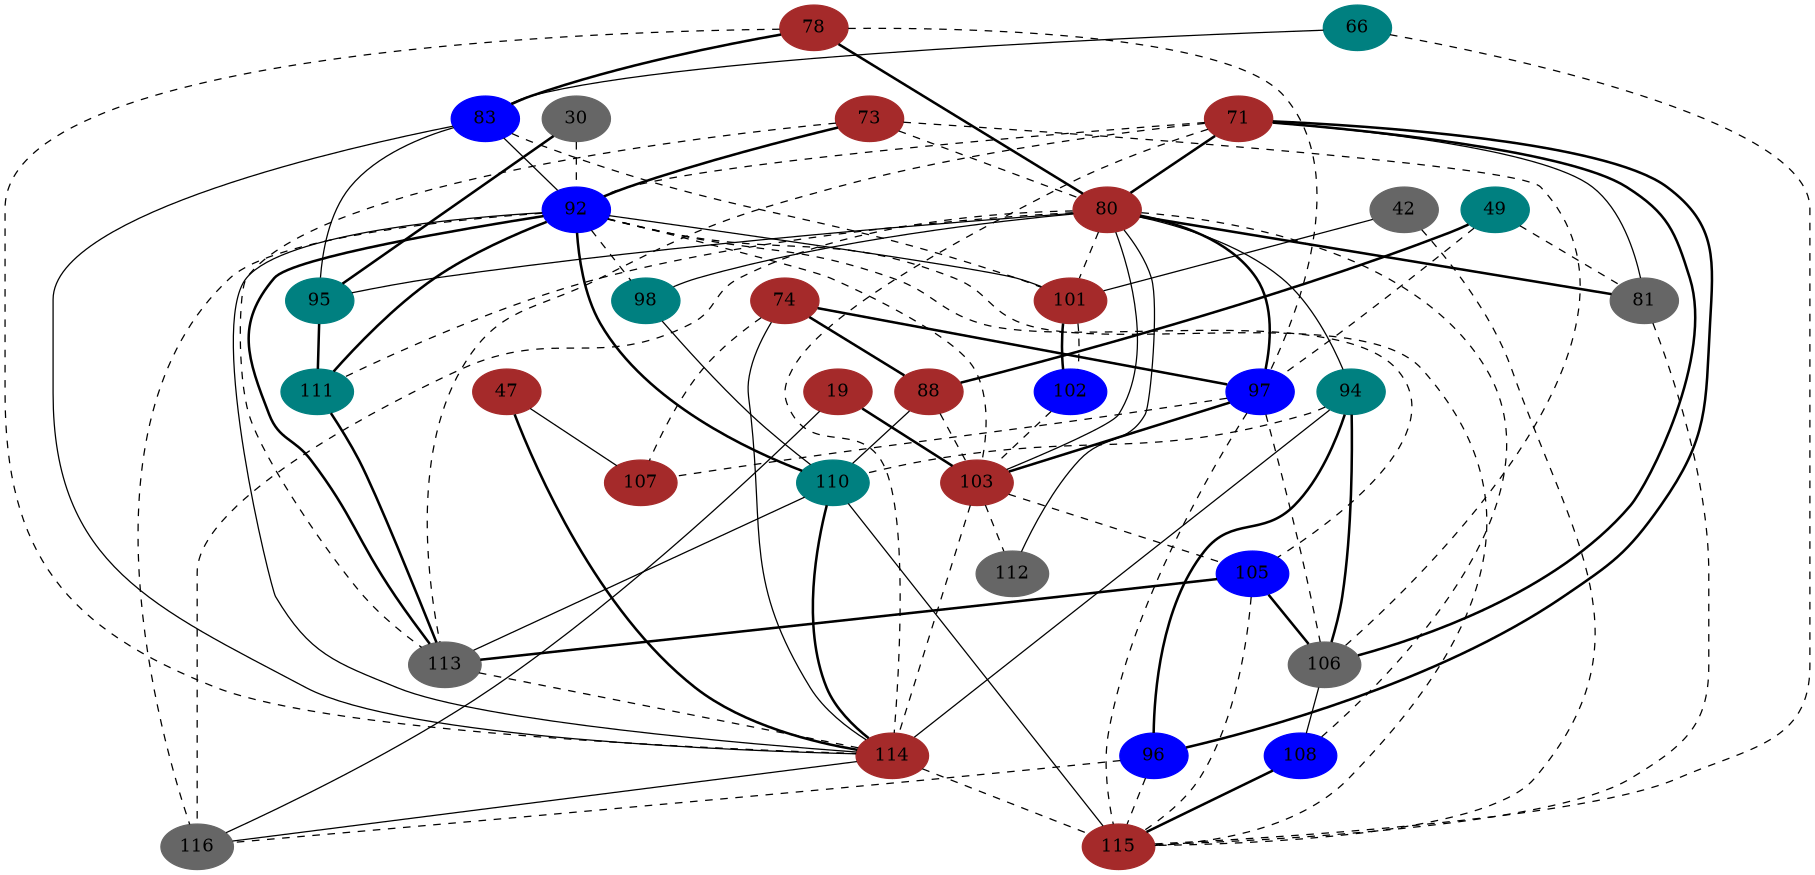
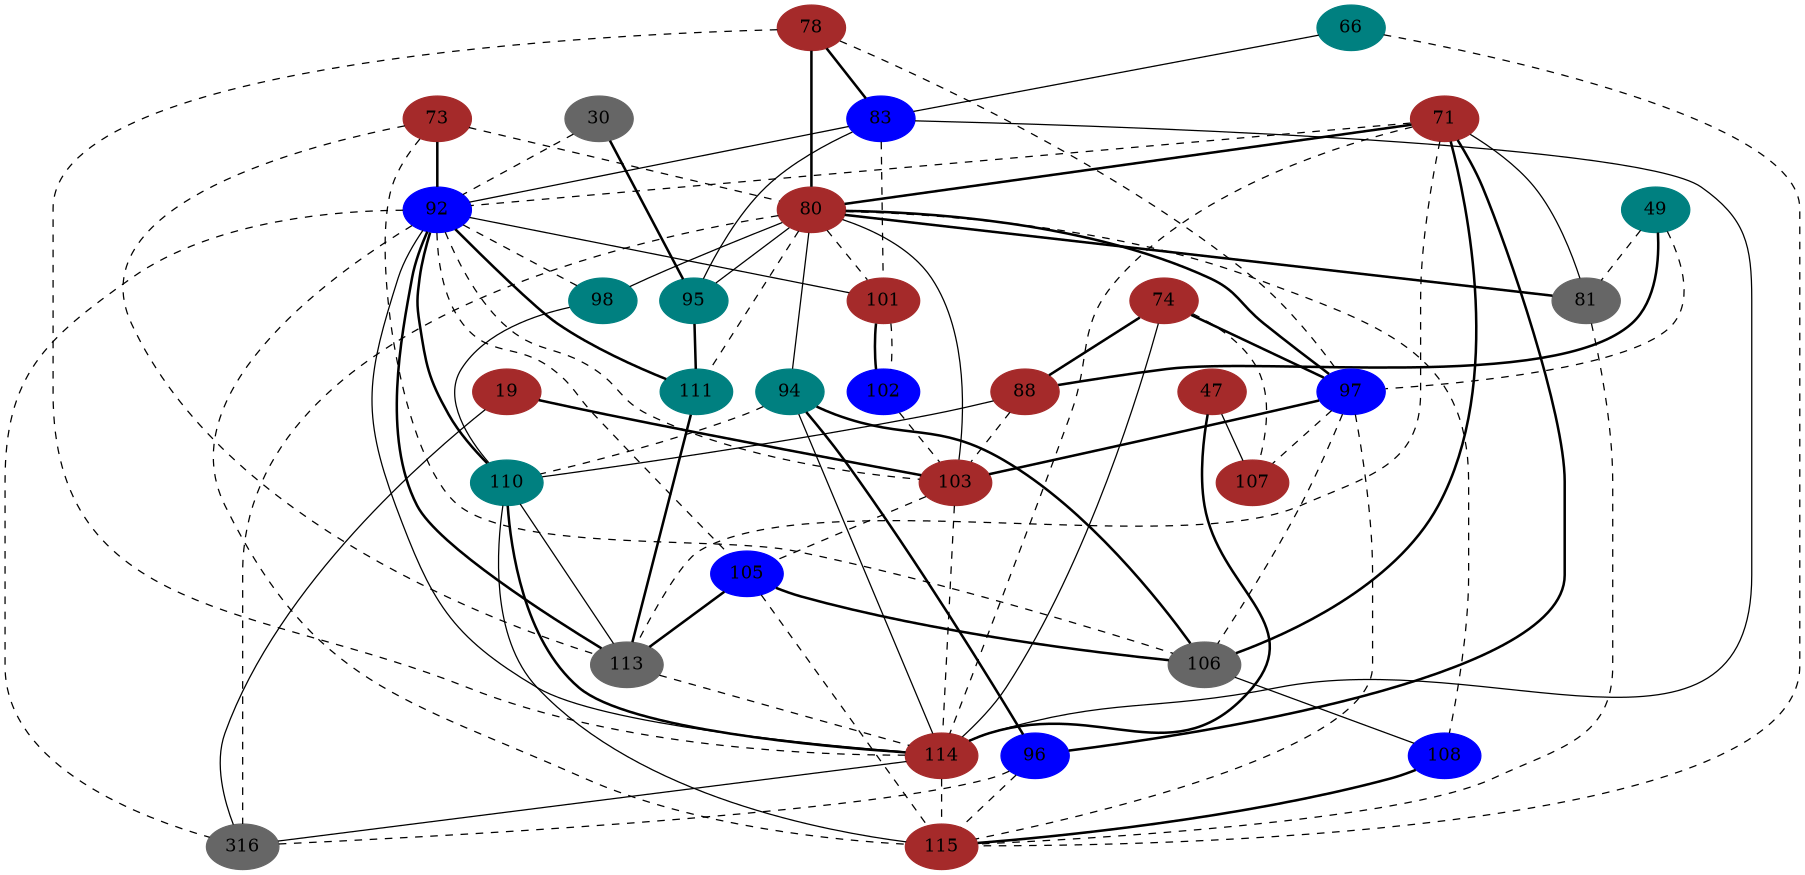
(1404, 210) -> none
(1012, 574) -> none
(197, 847) -> (243, 847)
